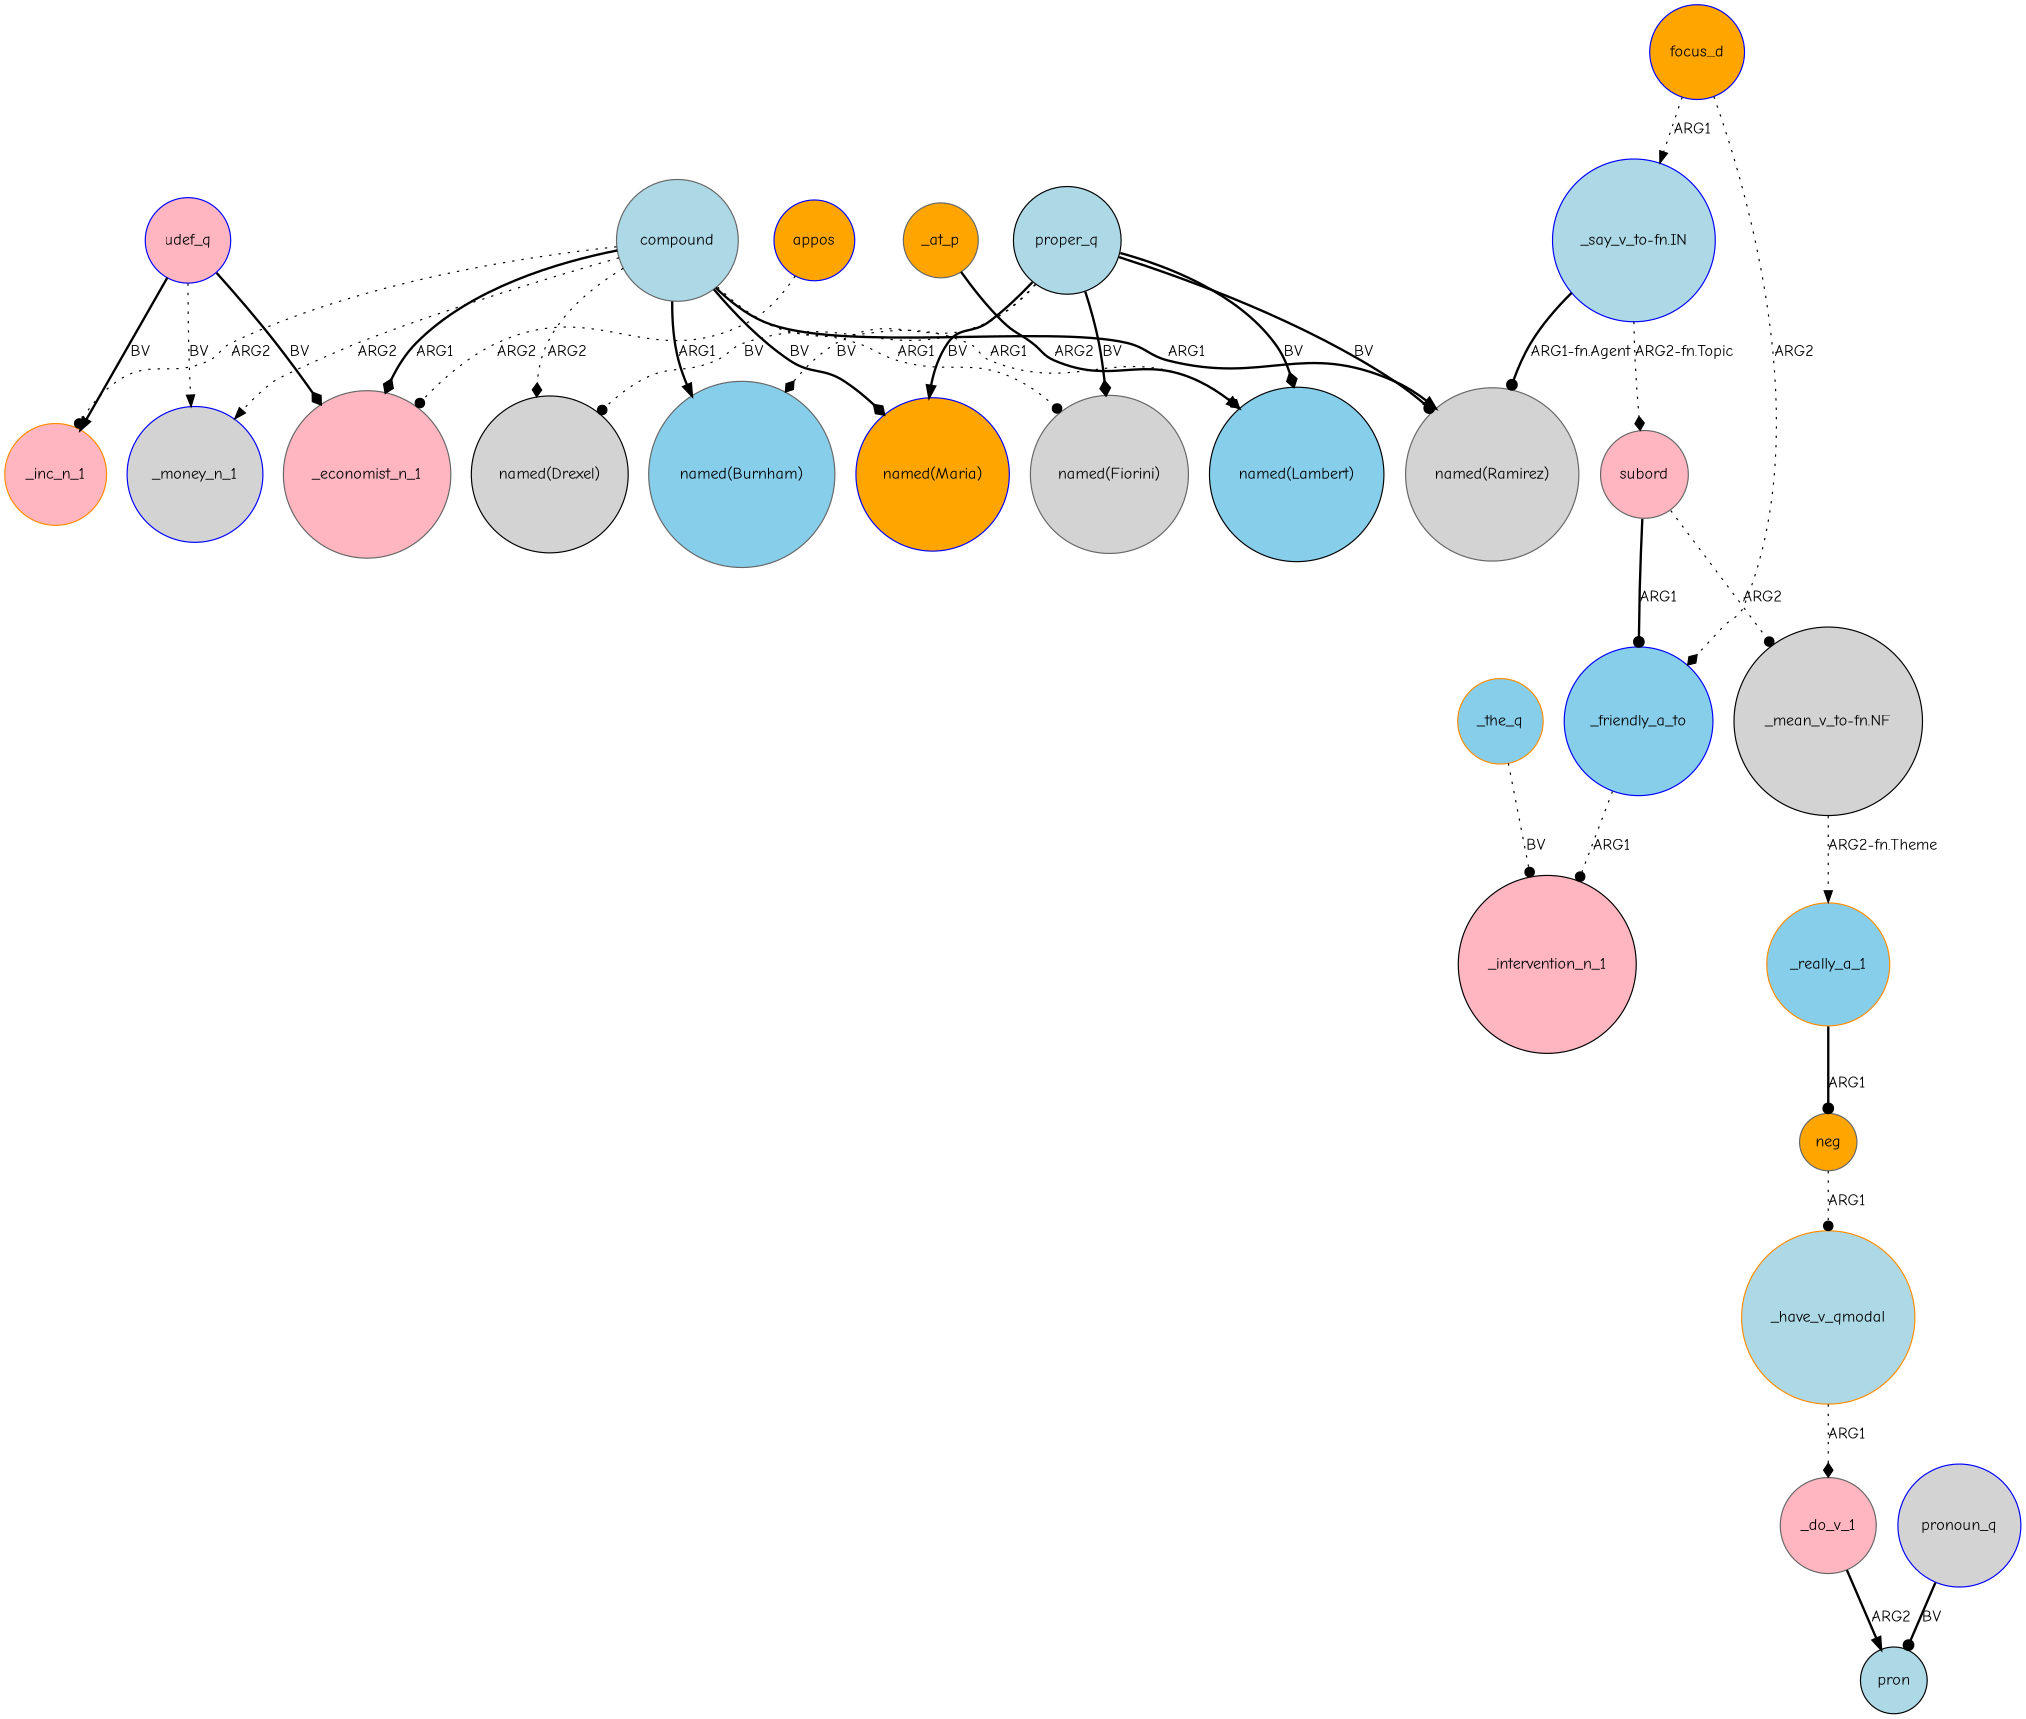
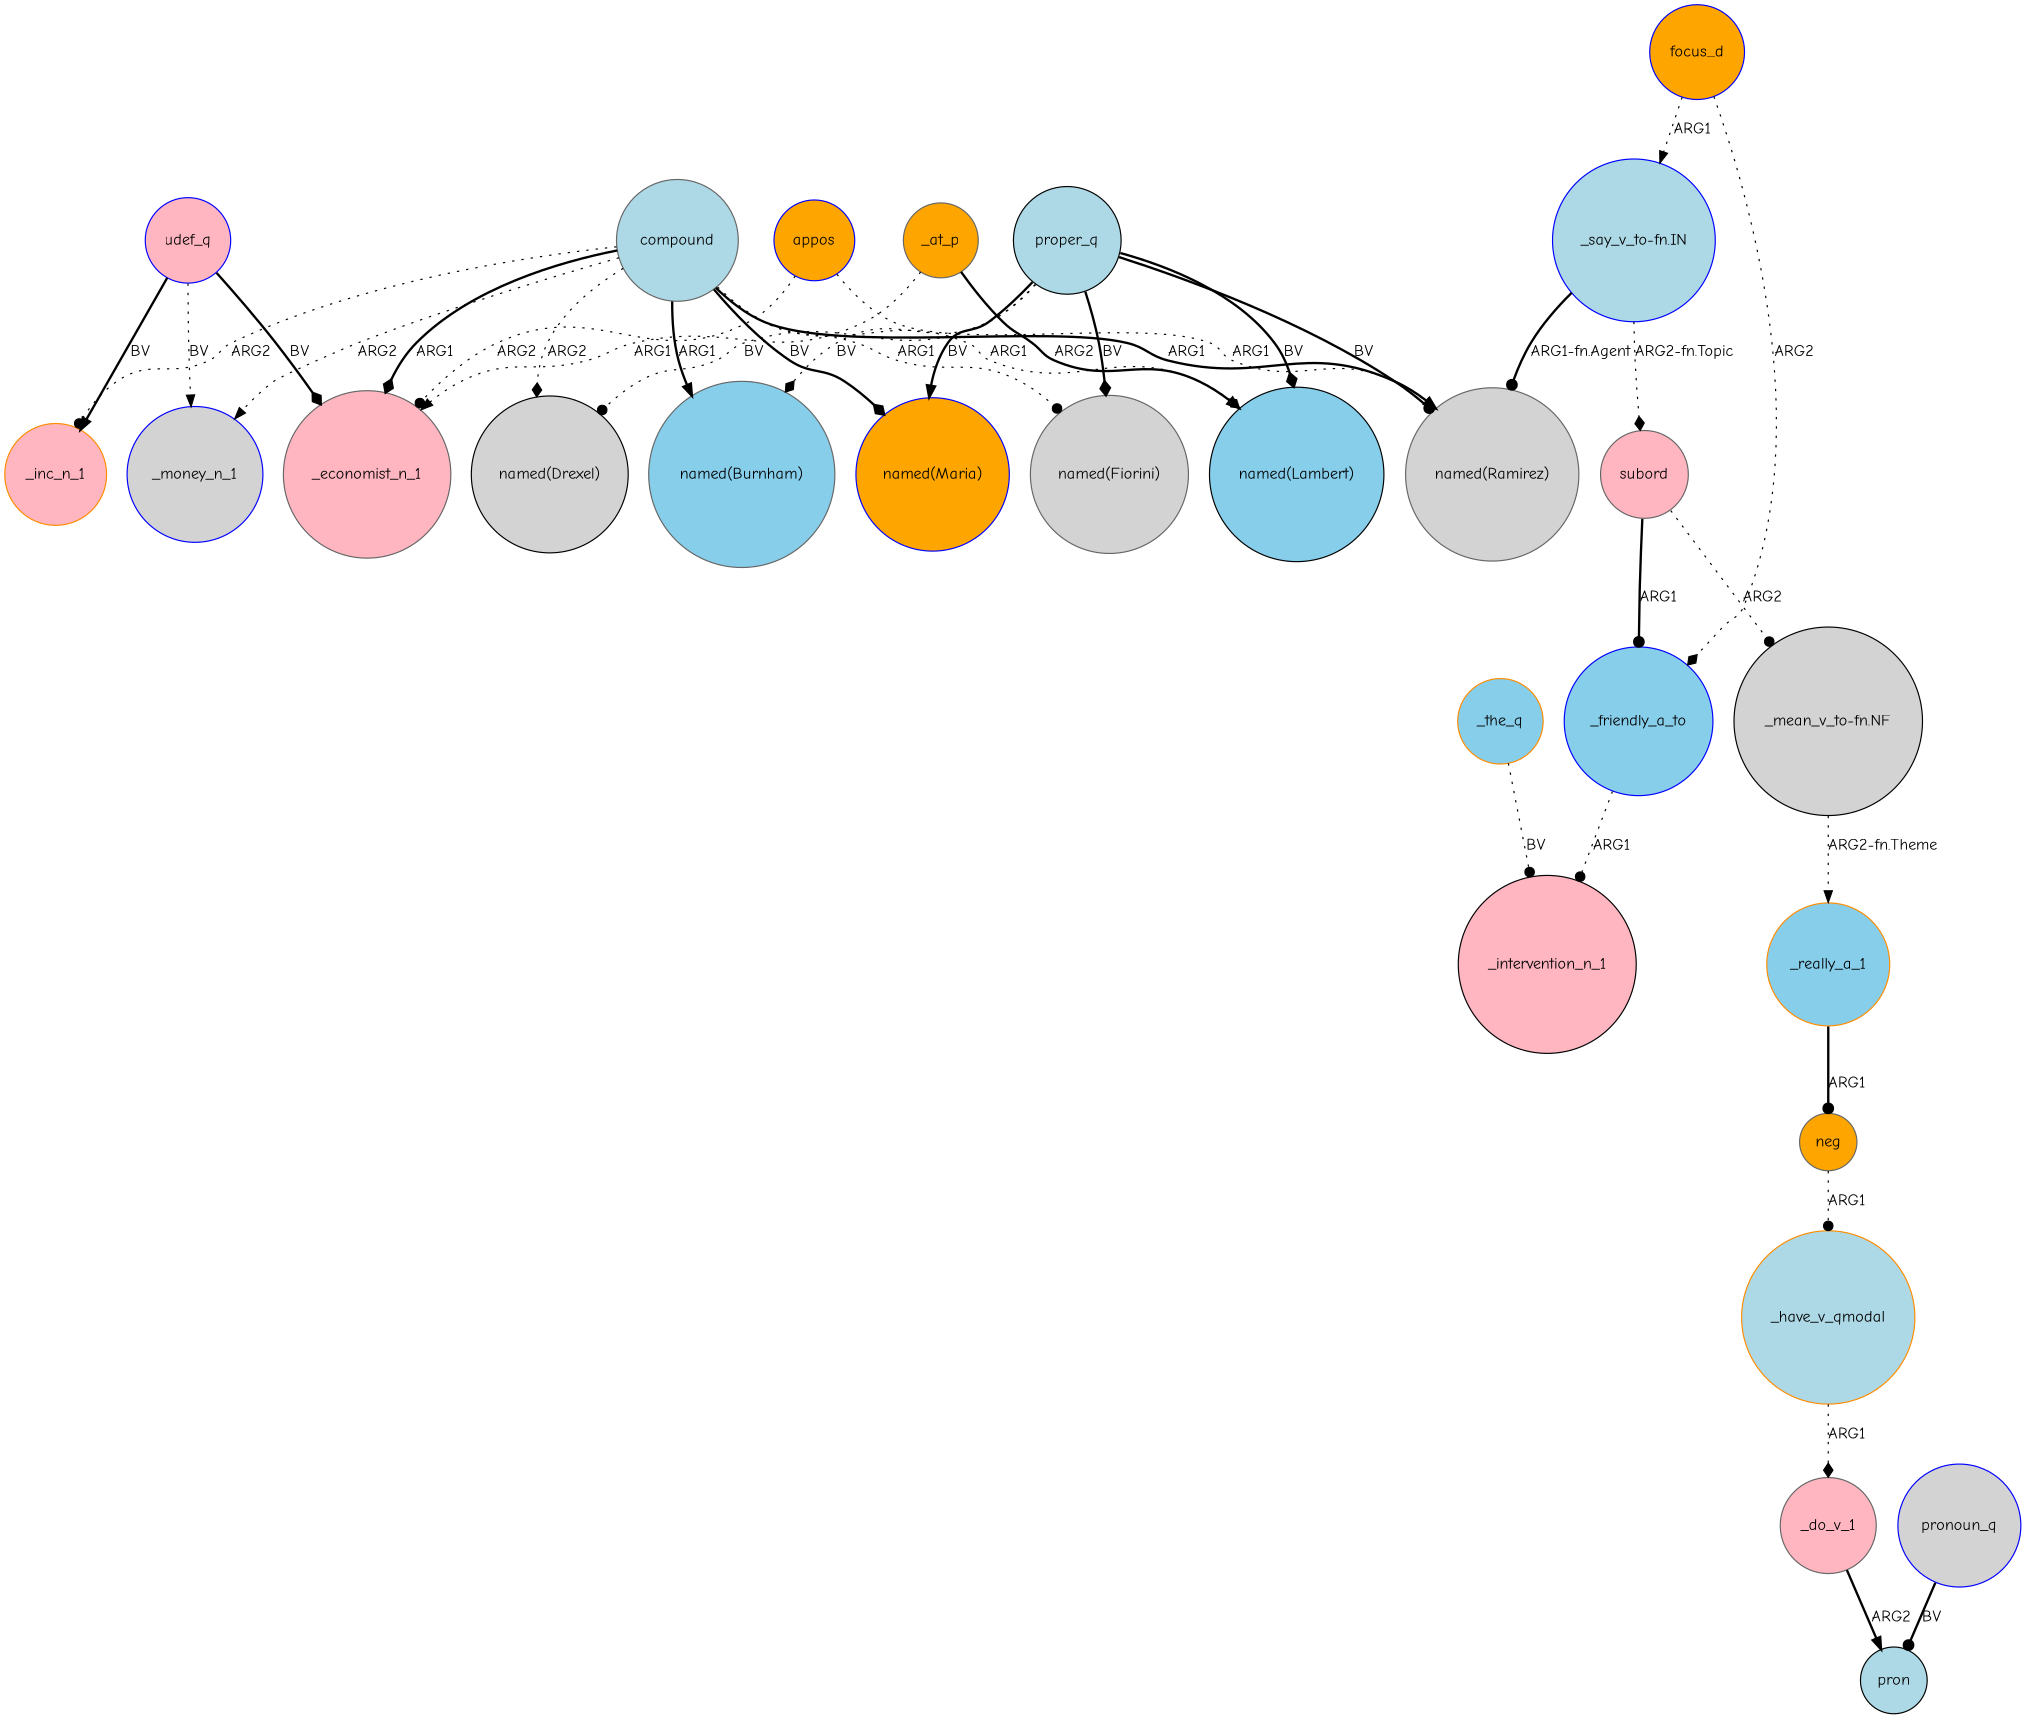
none -> (1130, 333)
none -> (733, 339)
